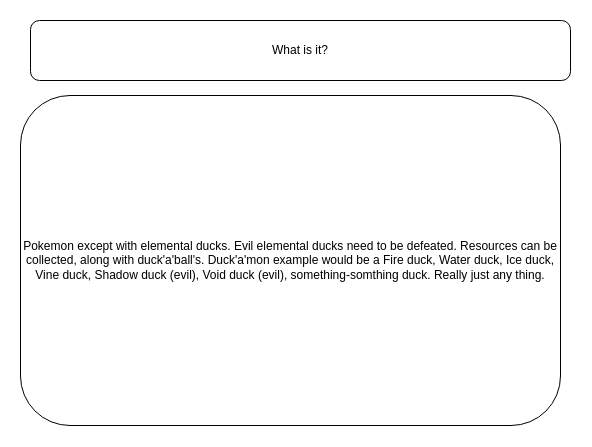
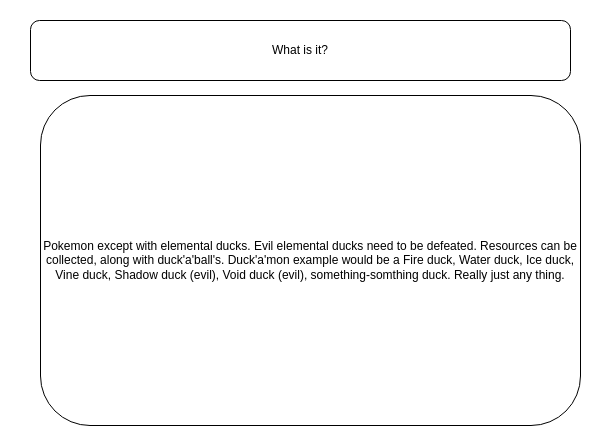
(291, 261) -> (311, 261)
